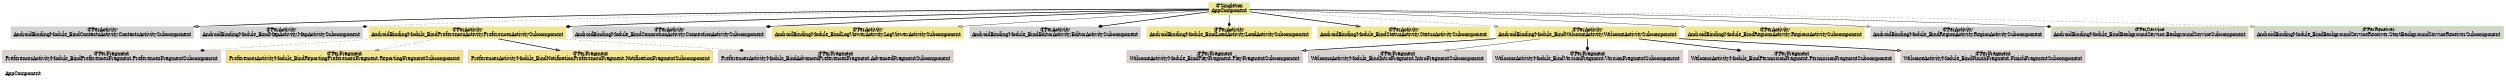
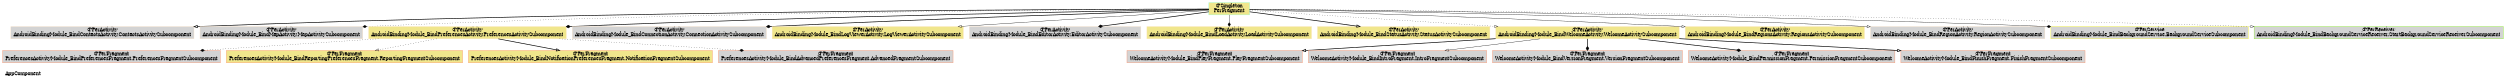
(1229, 9) -> (1229, 9)
